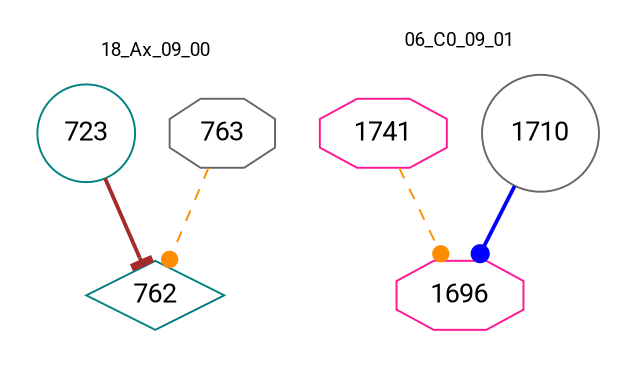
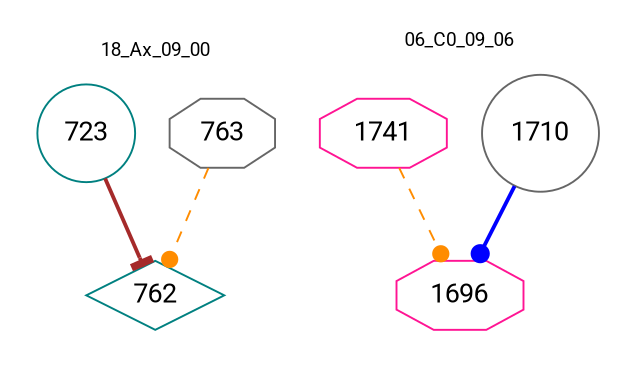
(460, 41) -> (460, 41)
